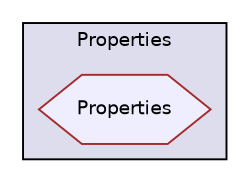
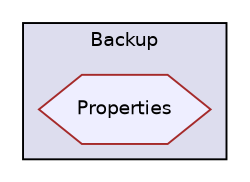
(125, 41) -> (125, 41)
